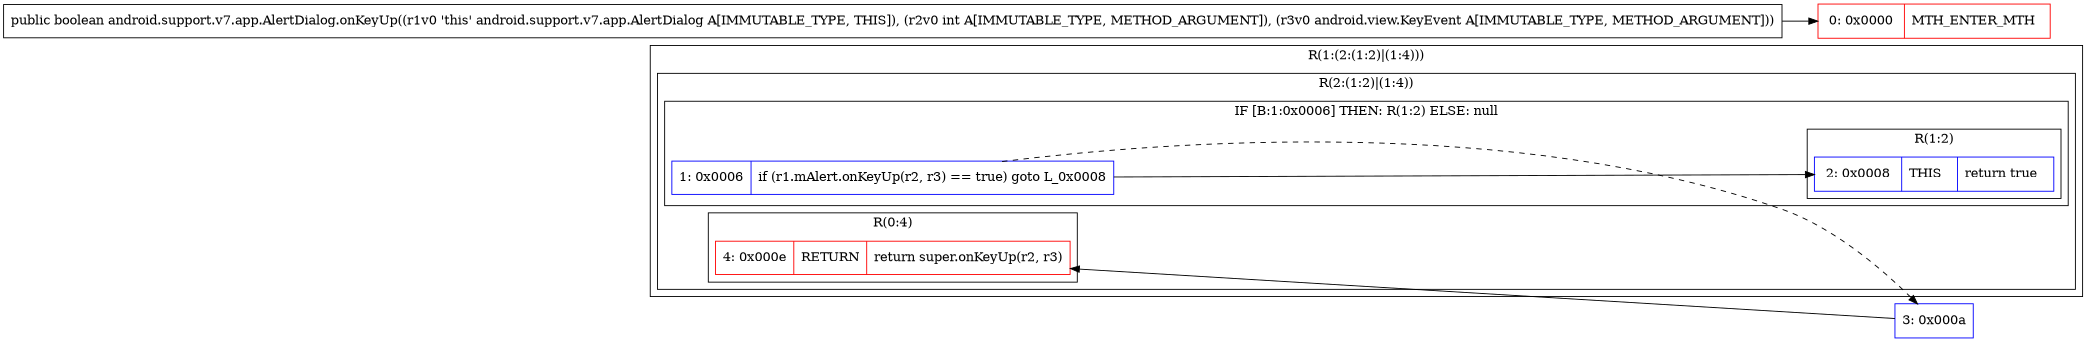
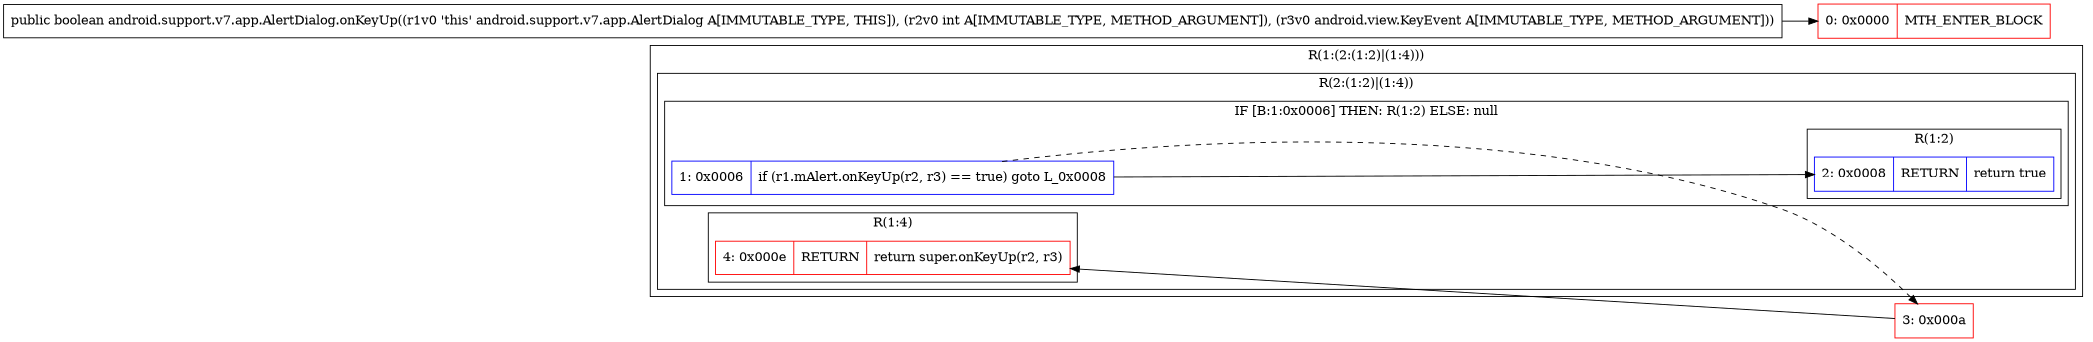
(1973, 21) -> (1974, 21)
(1926, 174) -> (1930, 174)
(893, 223) -> (893, 223)
(1934, 321) -> (1934, 321)
